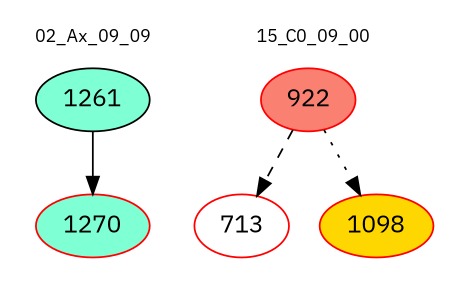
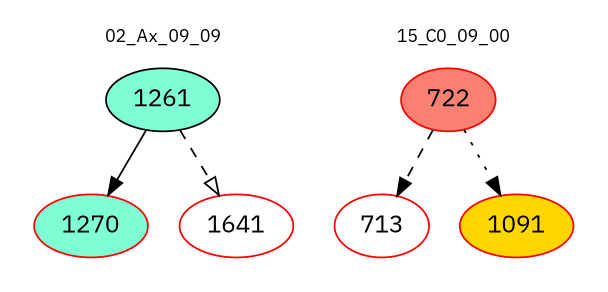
(308, 100) -> (448, 100)
none -> (236, 226)
(377, 226) -> (517, 226)
